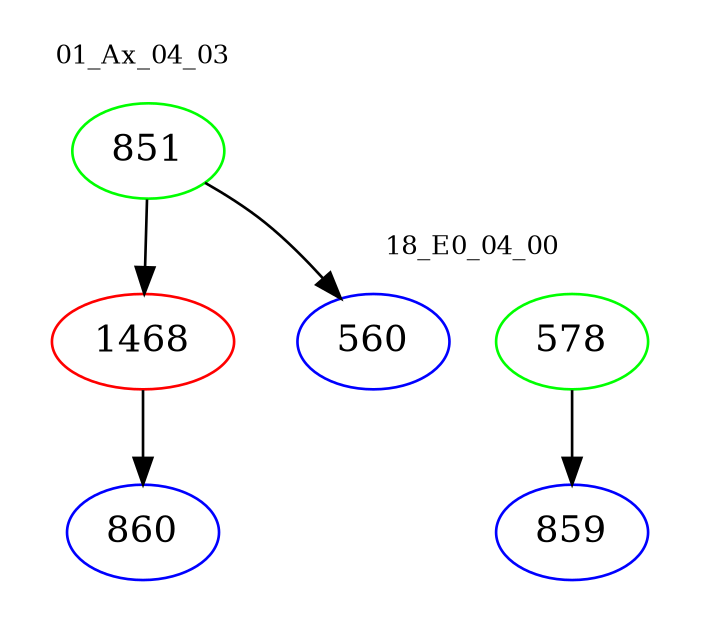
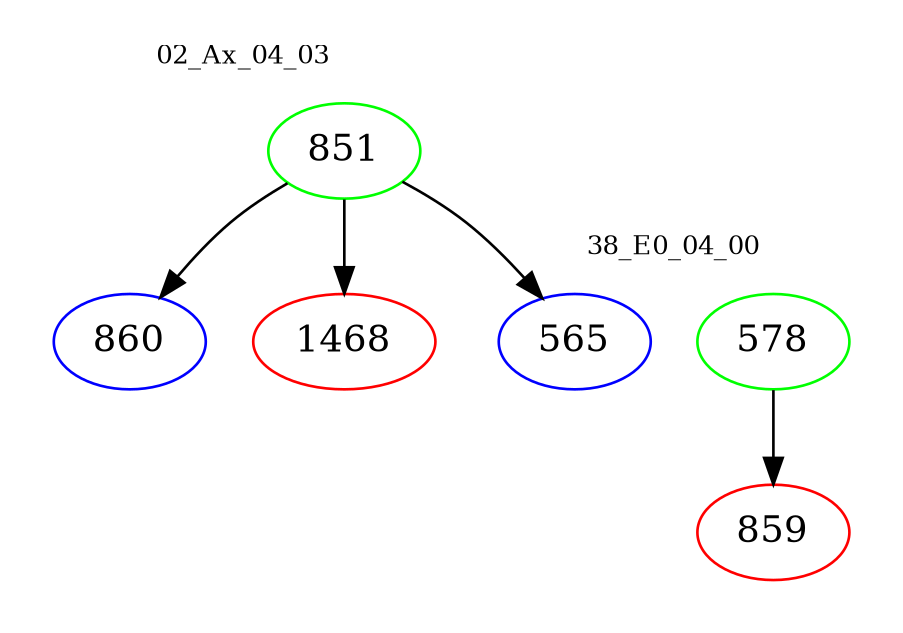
(143, 57) -> (244, 57)
(473, 248) -> (674, 248)
(373, 342) -> (575, 342)
(143, 424) -> (228, 225)
(572, 532) -> (773, 532)
